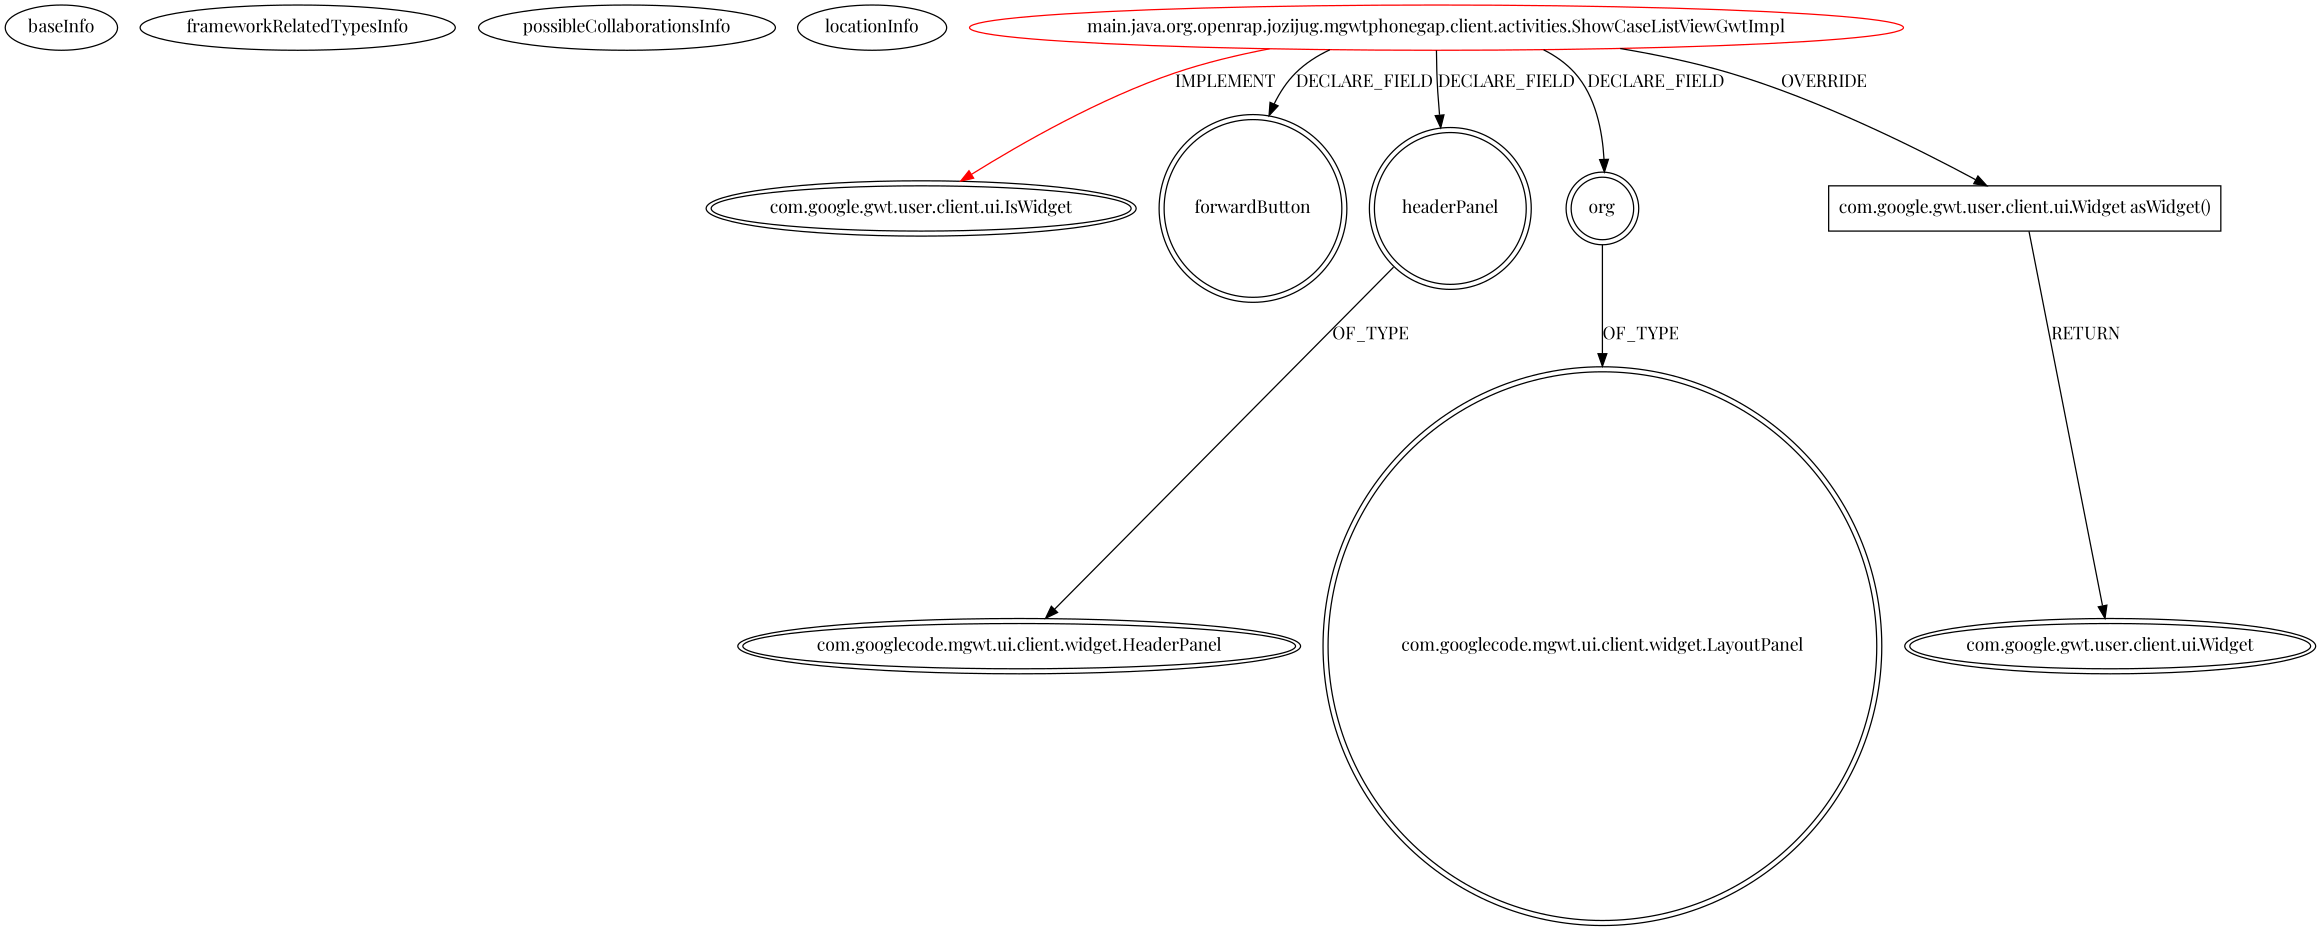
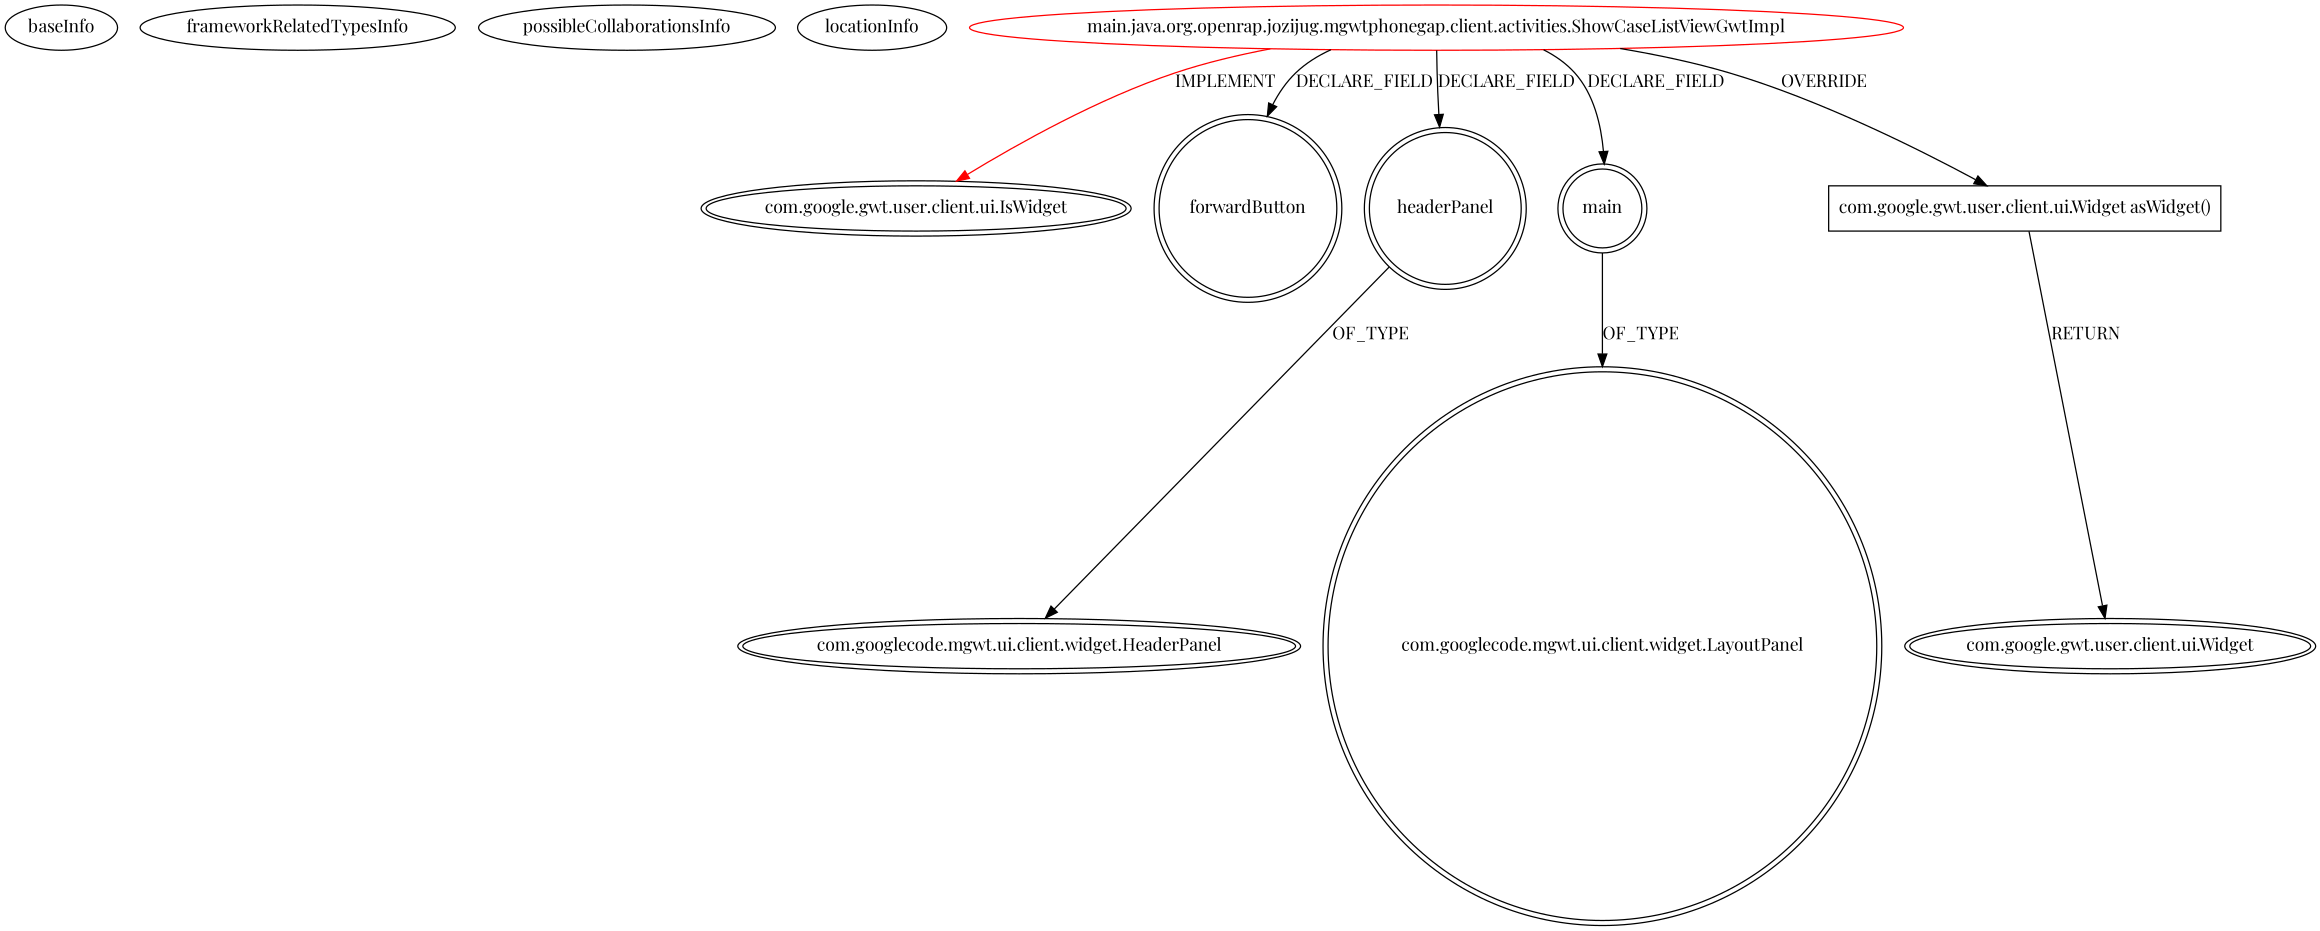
(1602, 208) -> (1602, 208)
